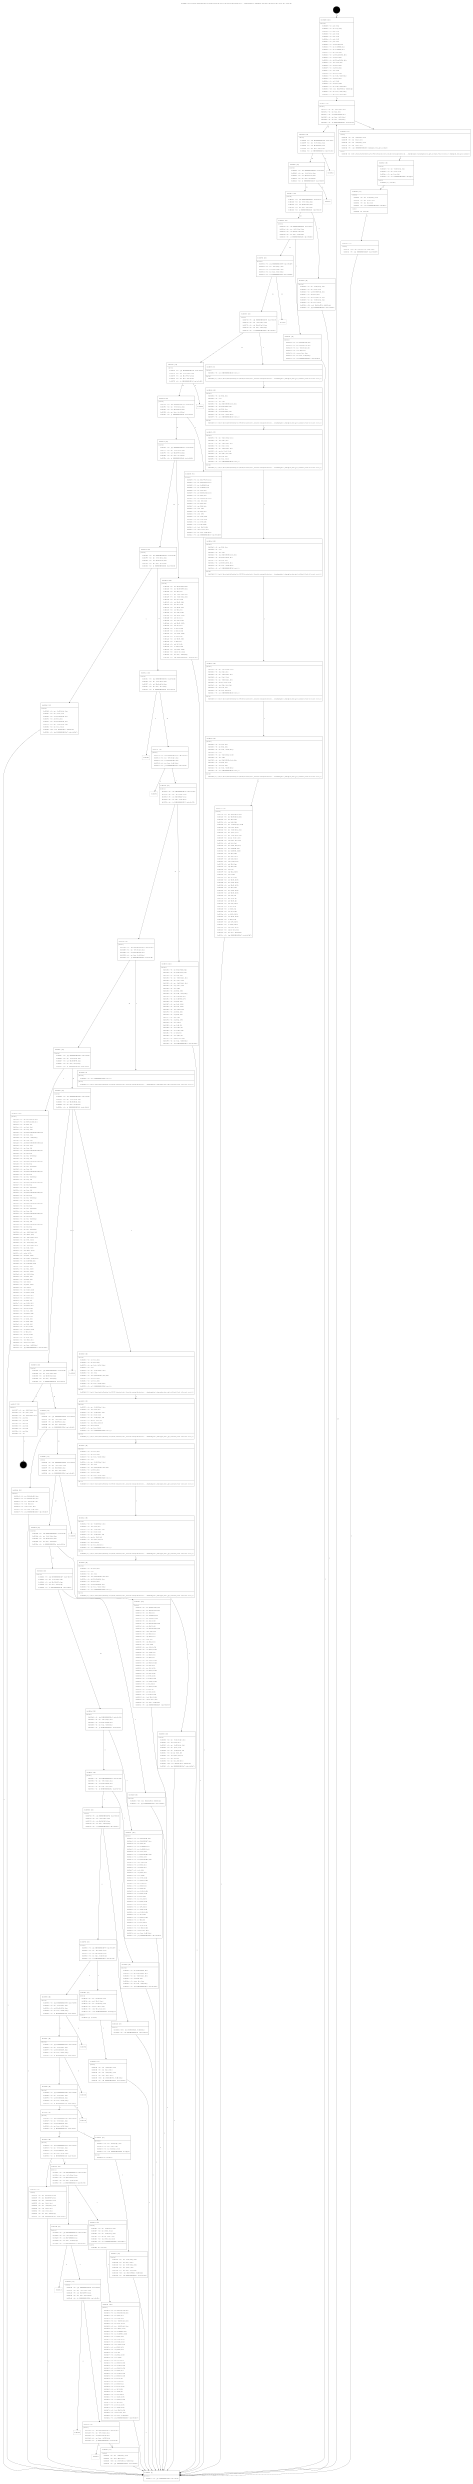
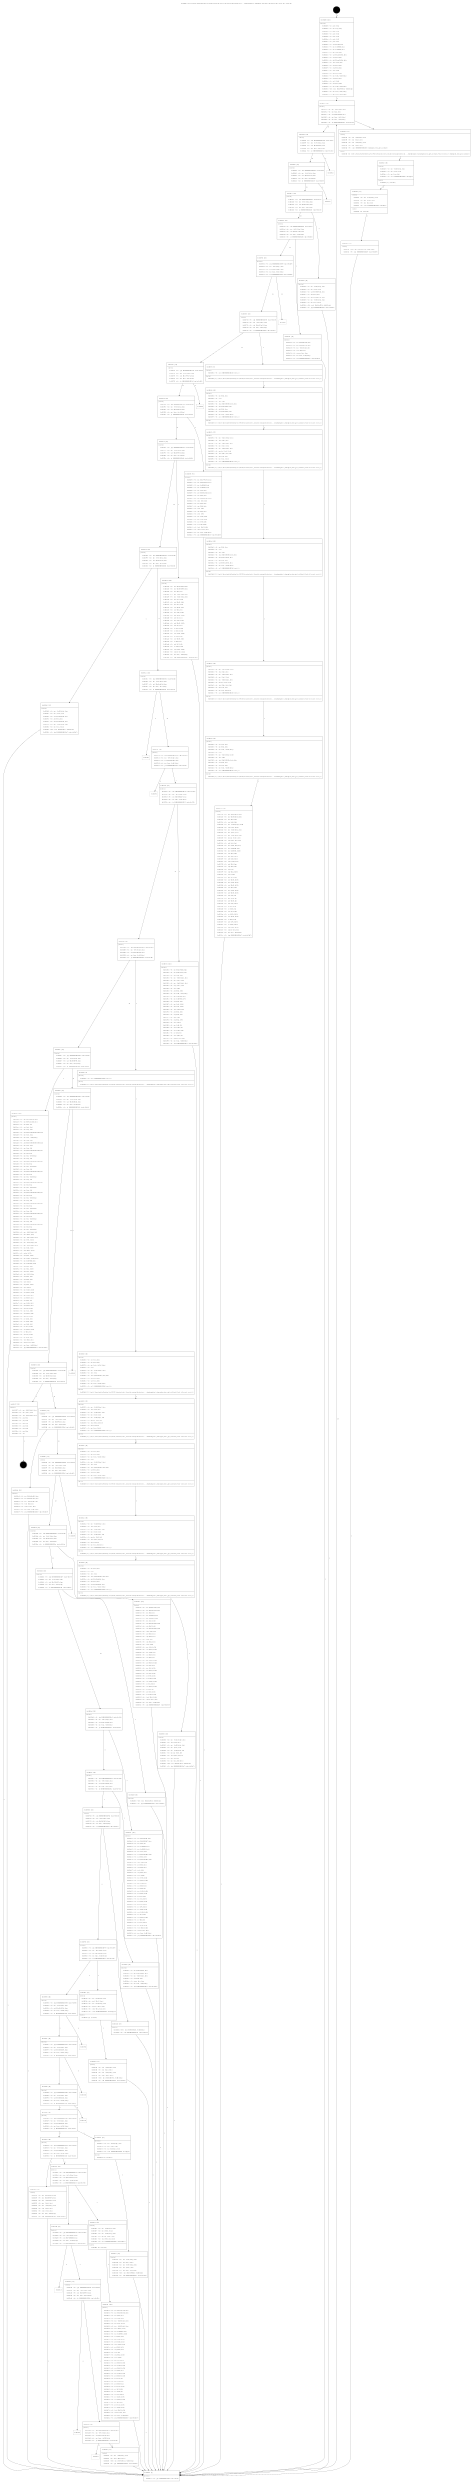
(103, 1230) -> (136, 1219)
